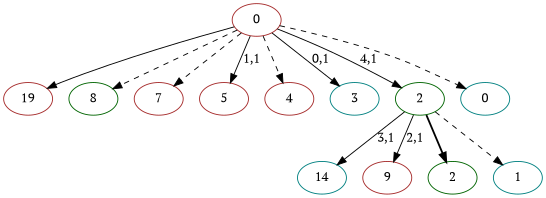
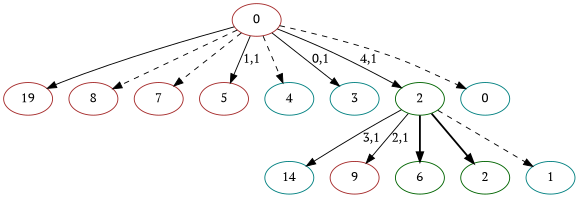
(93, 99) -> (93, 99)
(289, 99) -> (289, 99)
none -> (420, 178)
